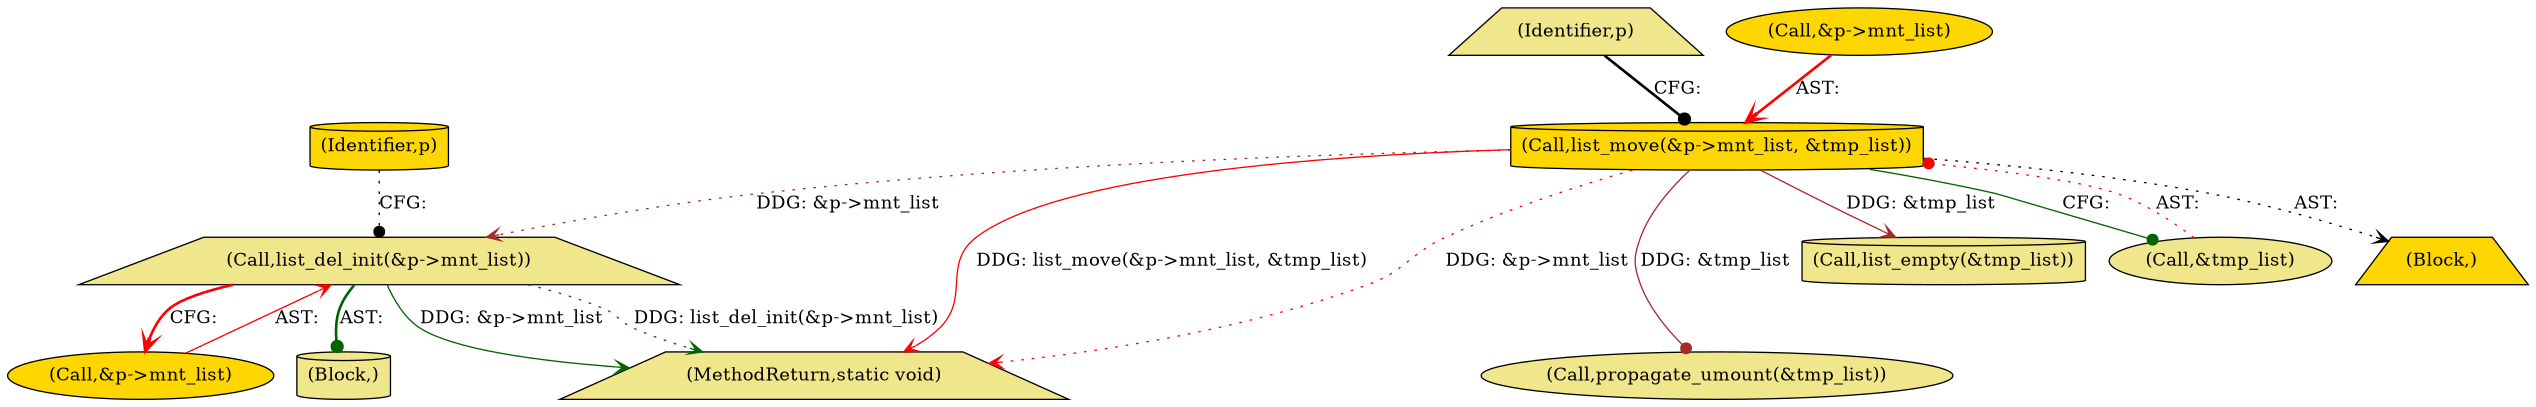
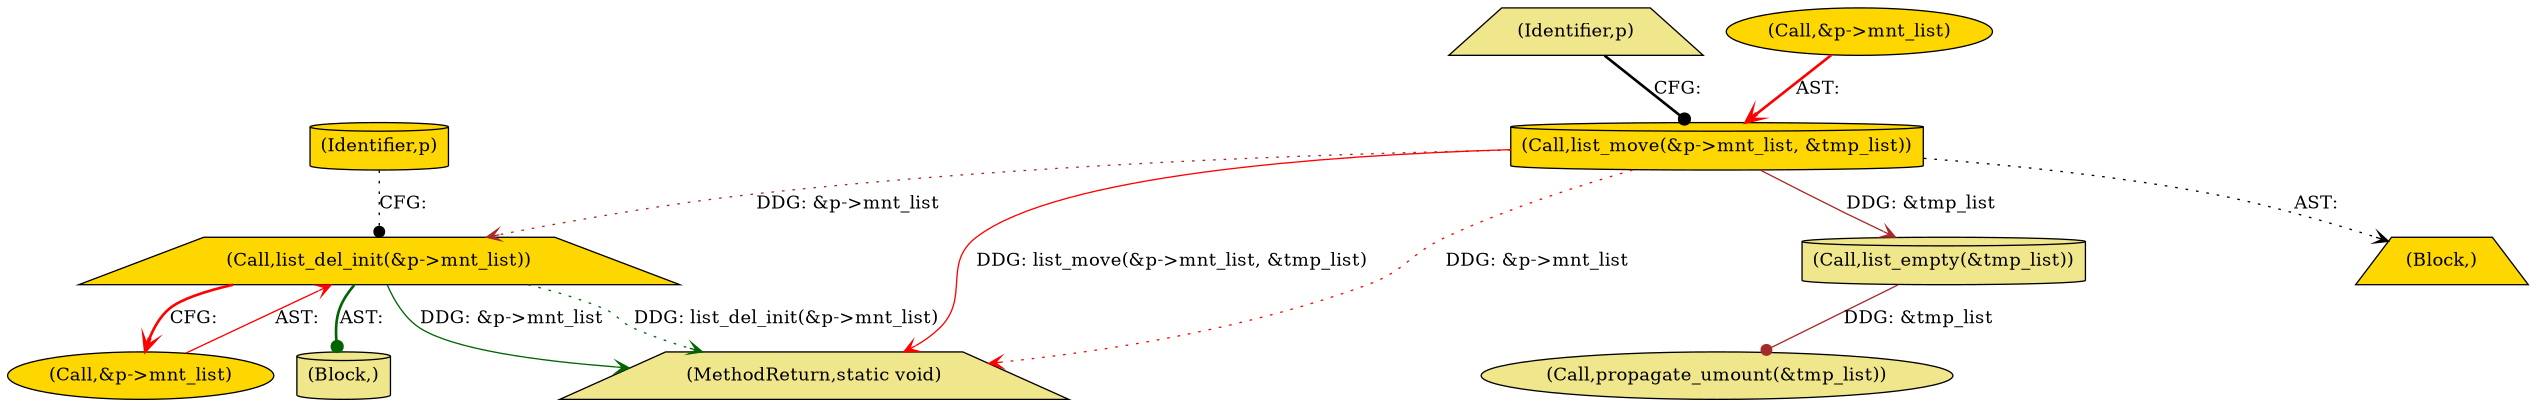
(1635, 256) -> (1835, 316)
(379, 261) -> (379, 261)
(2221, 261) -> none
